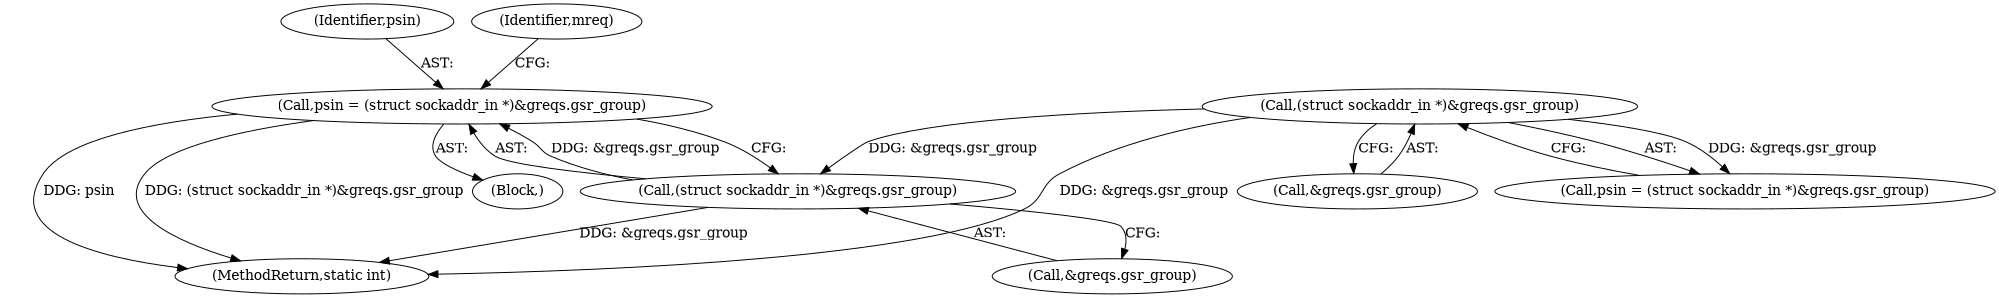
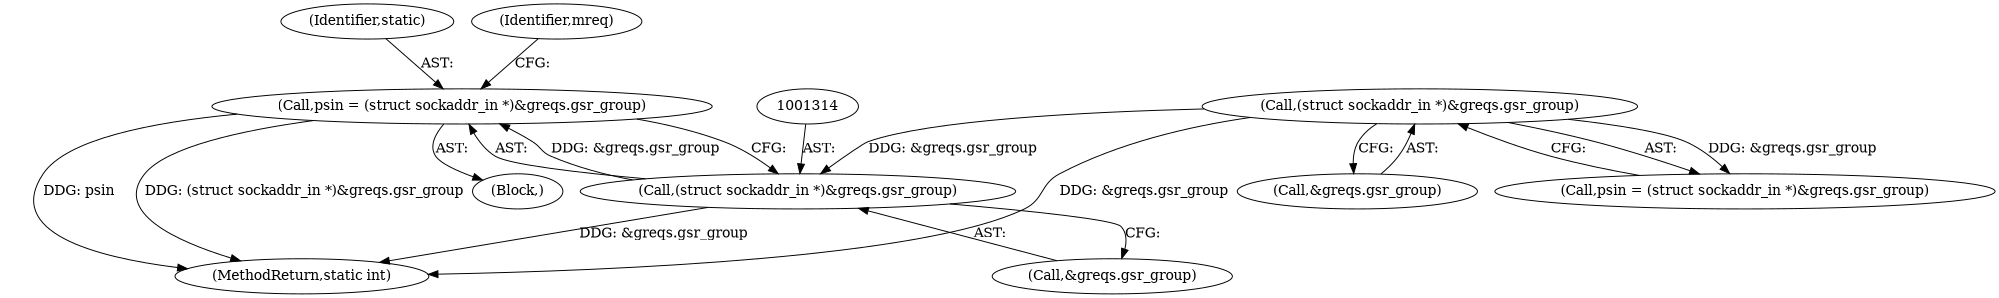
(367, 21) -> (367, 21)
none -> (808, 106)
